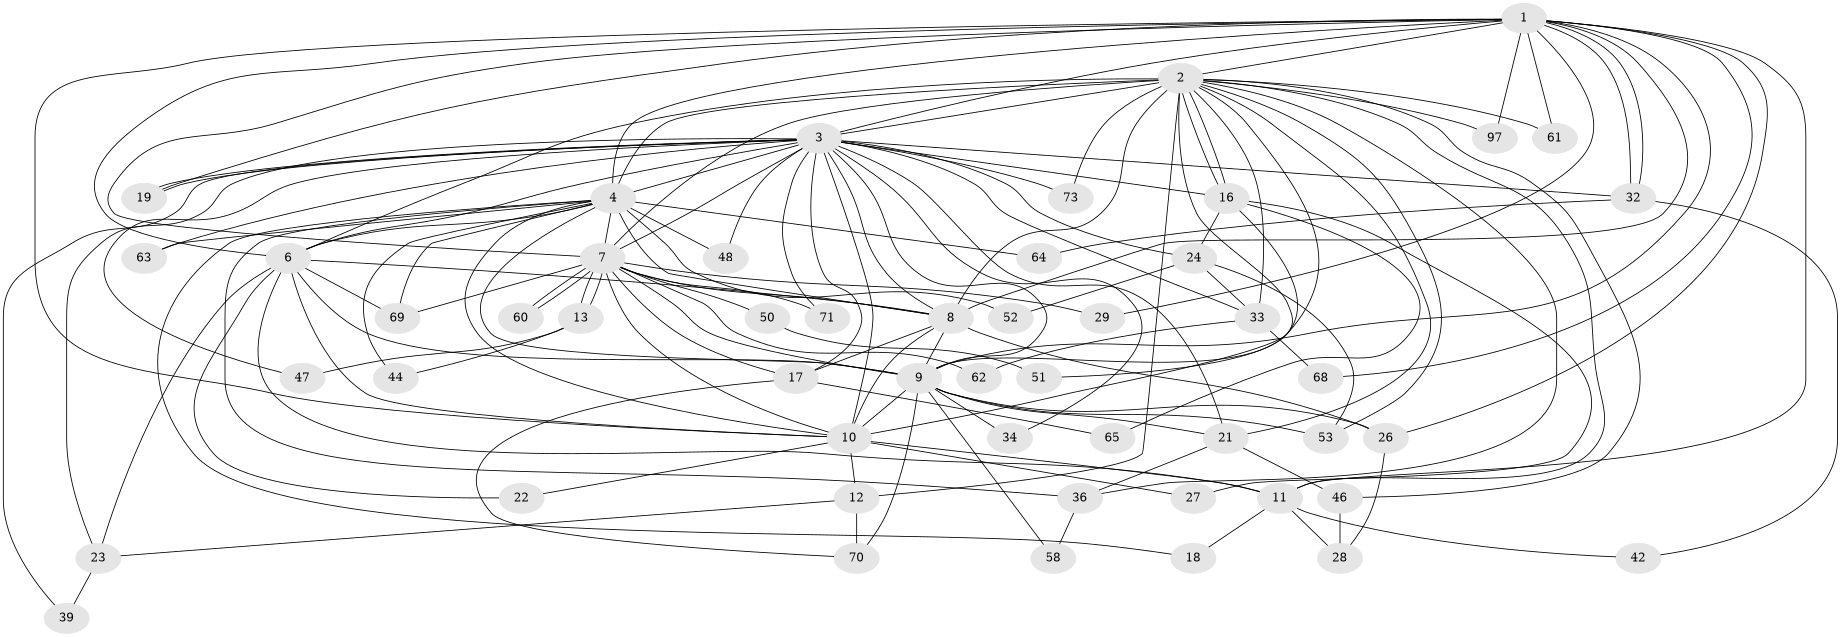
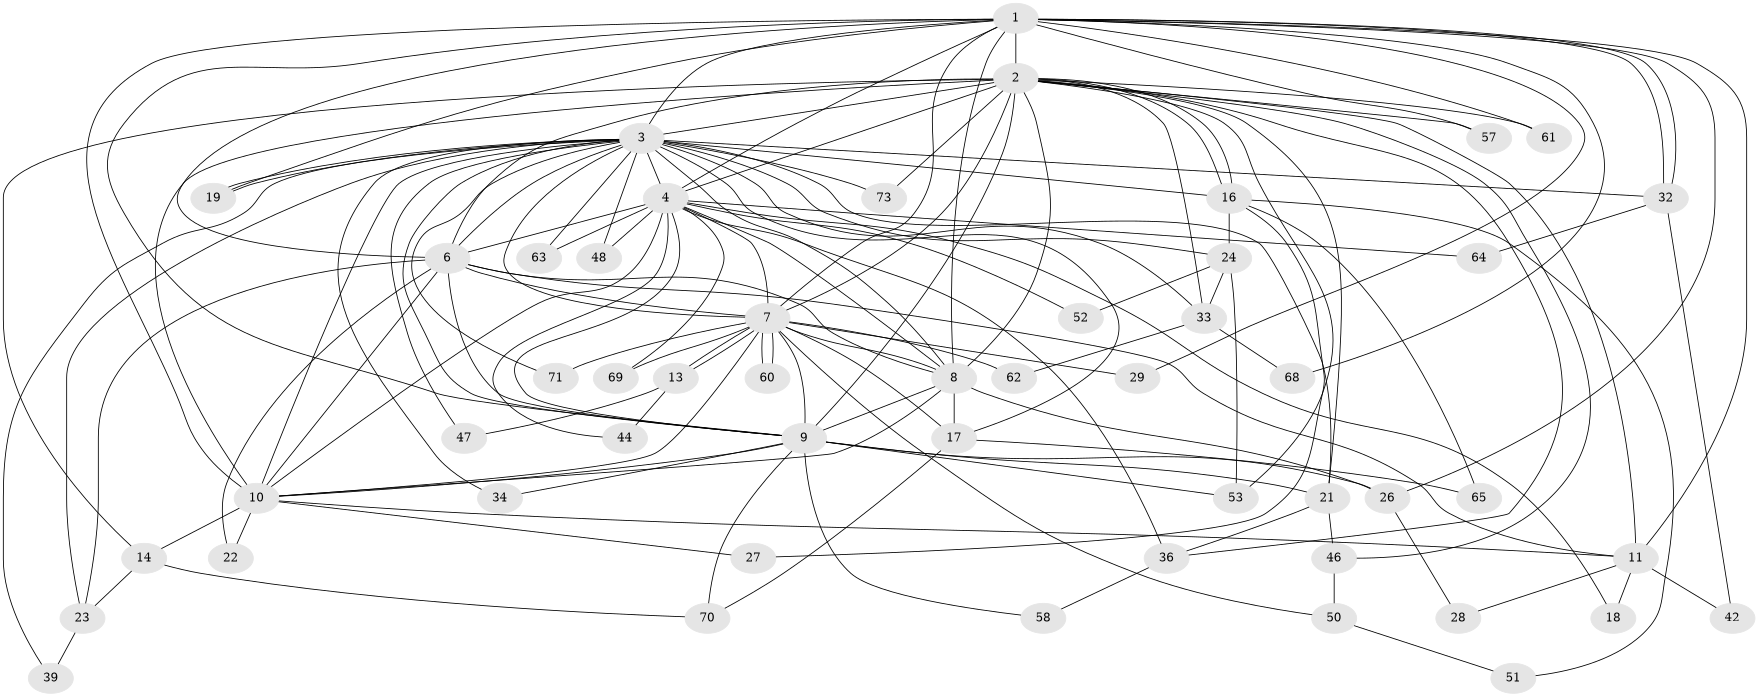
(1495, 138) -> (1489, 138)
(343, 288) -> (604, 299)
(857, 498) -> (144, 558)
(1340, 528) -> (1334, 588)
